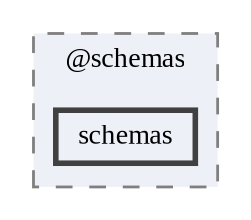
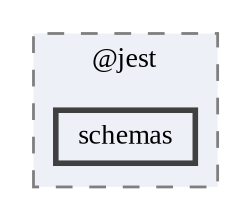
(126, 60) -> (126, 60)
